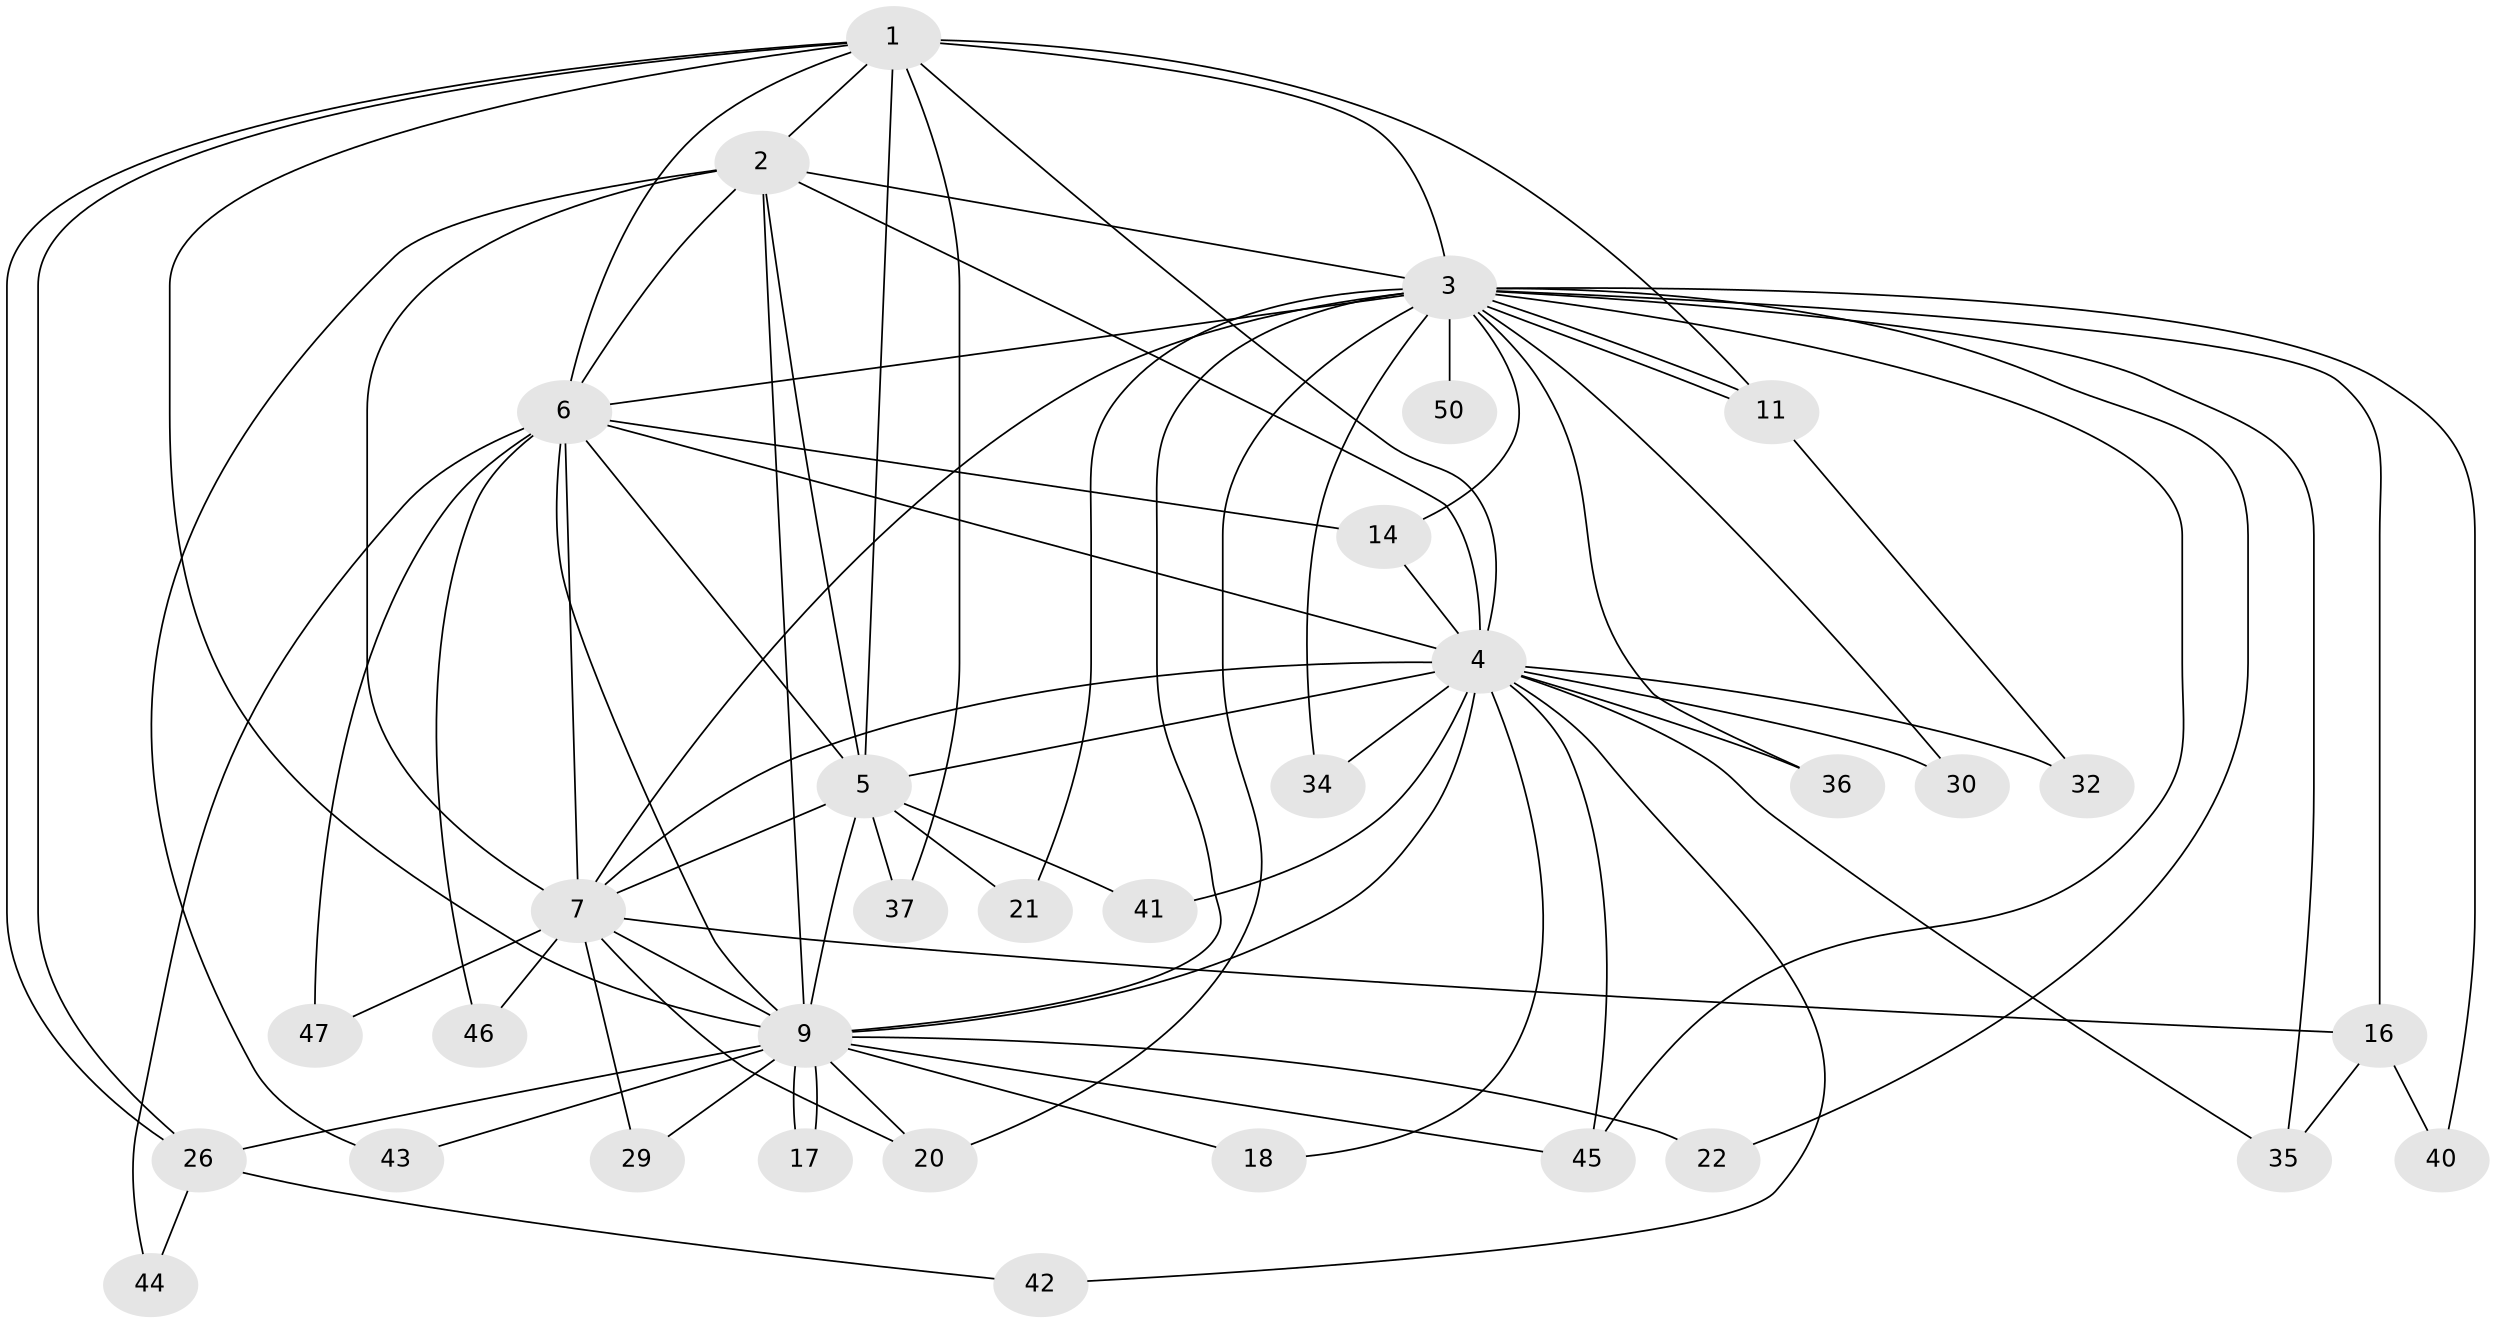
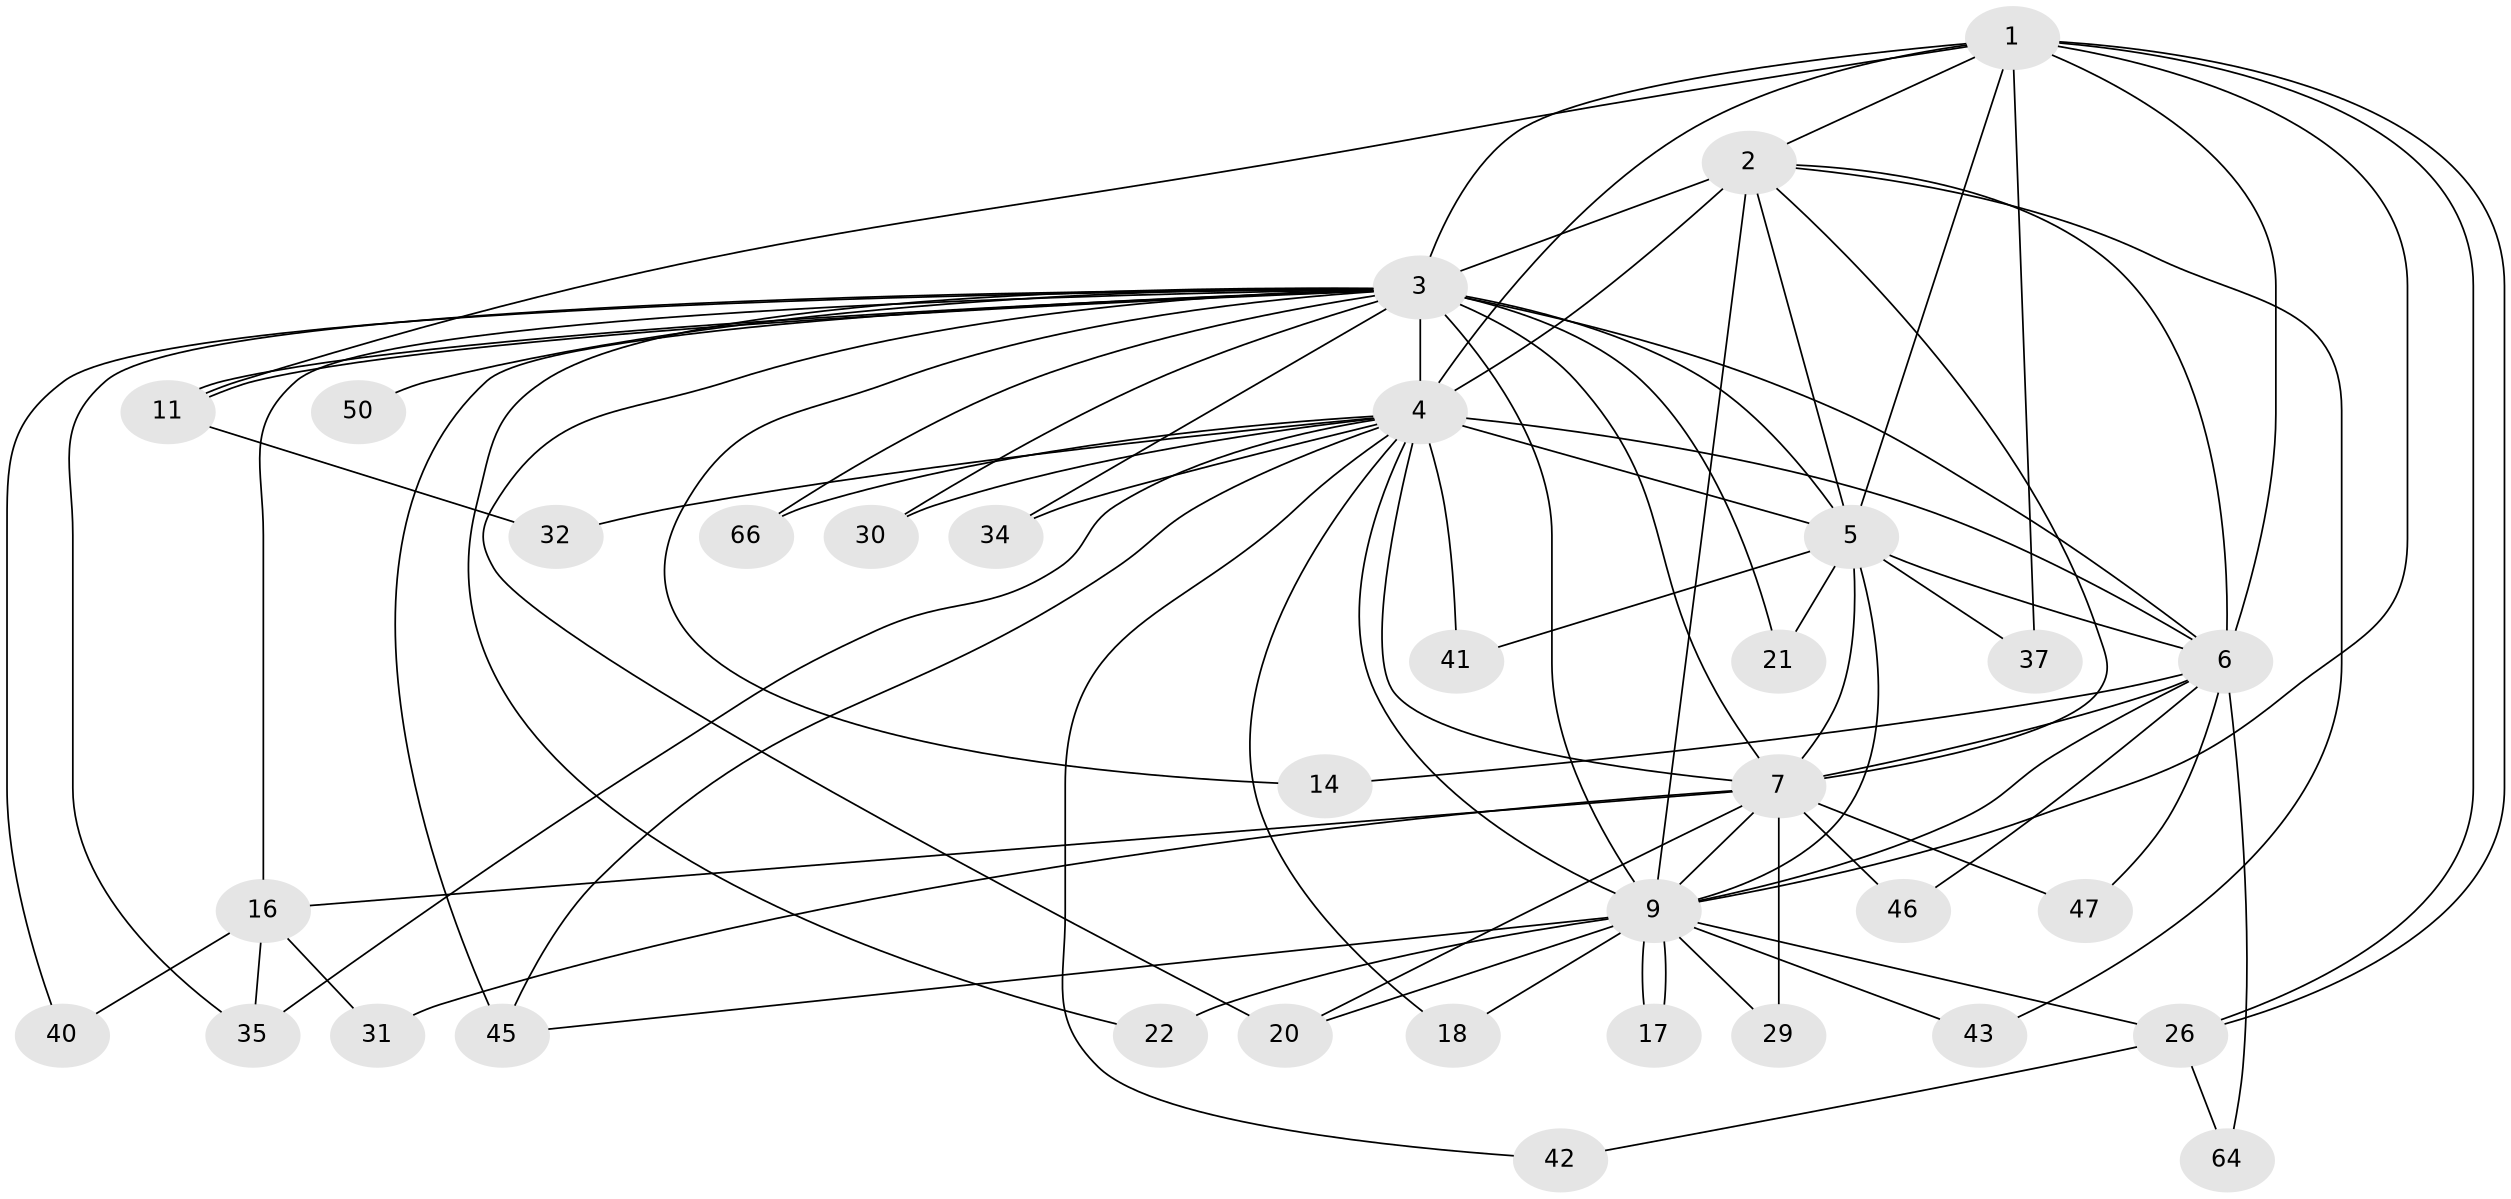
none -> (1673, 362)
(1431, 599) -> (1420, 350)
(1838, 786) -> (747, 537)
none -> (378, 1036)
(151, 1285) -> (2227, 1160)
